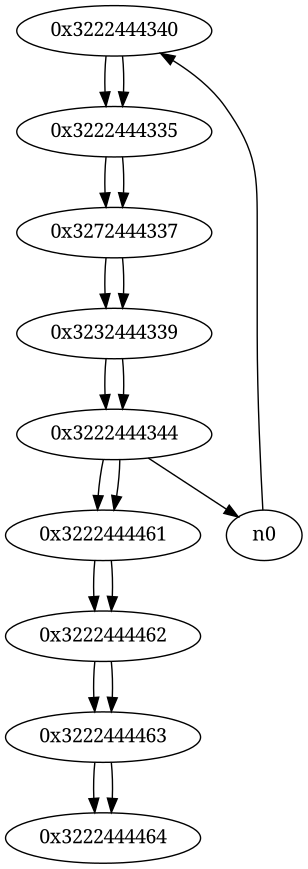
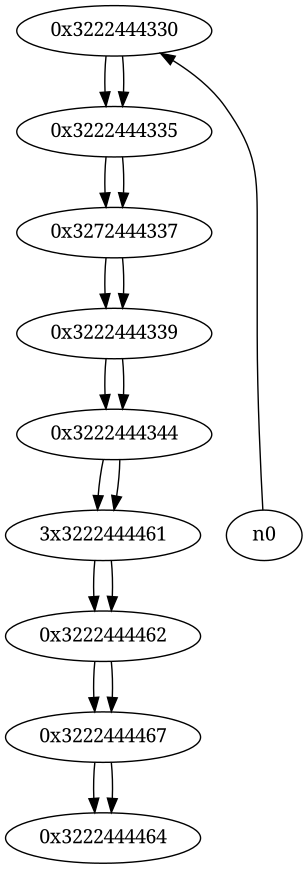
(114, 31) -> (114, 31)
(114, 334) -> (114, 334)
(187, 484) -> none
(103, 535) -> (103, 535)
(103, 737) -> (103, 737)
